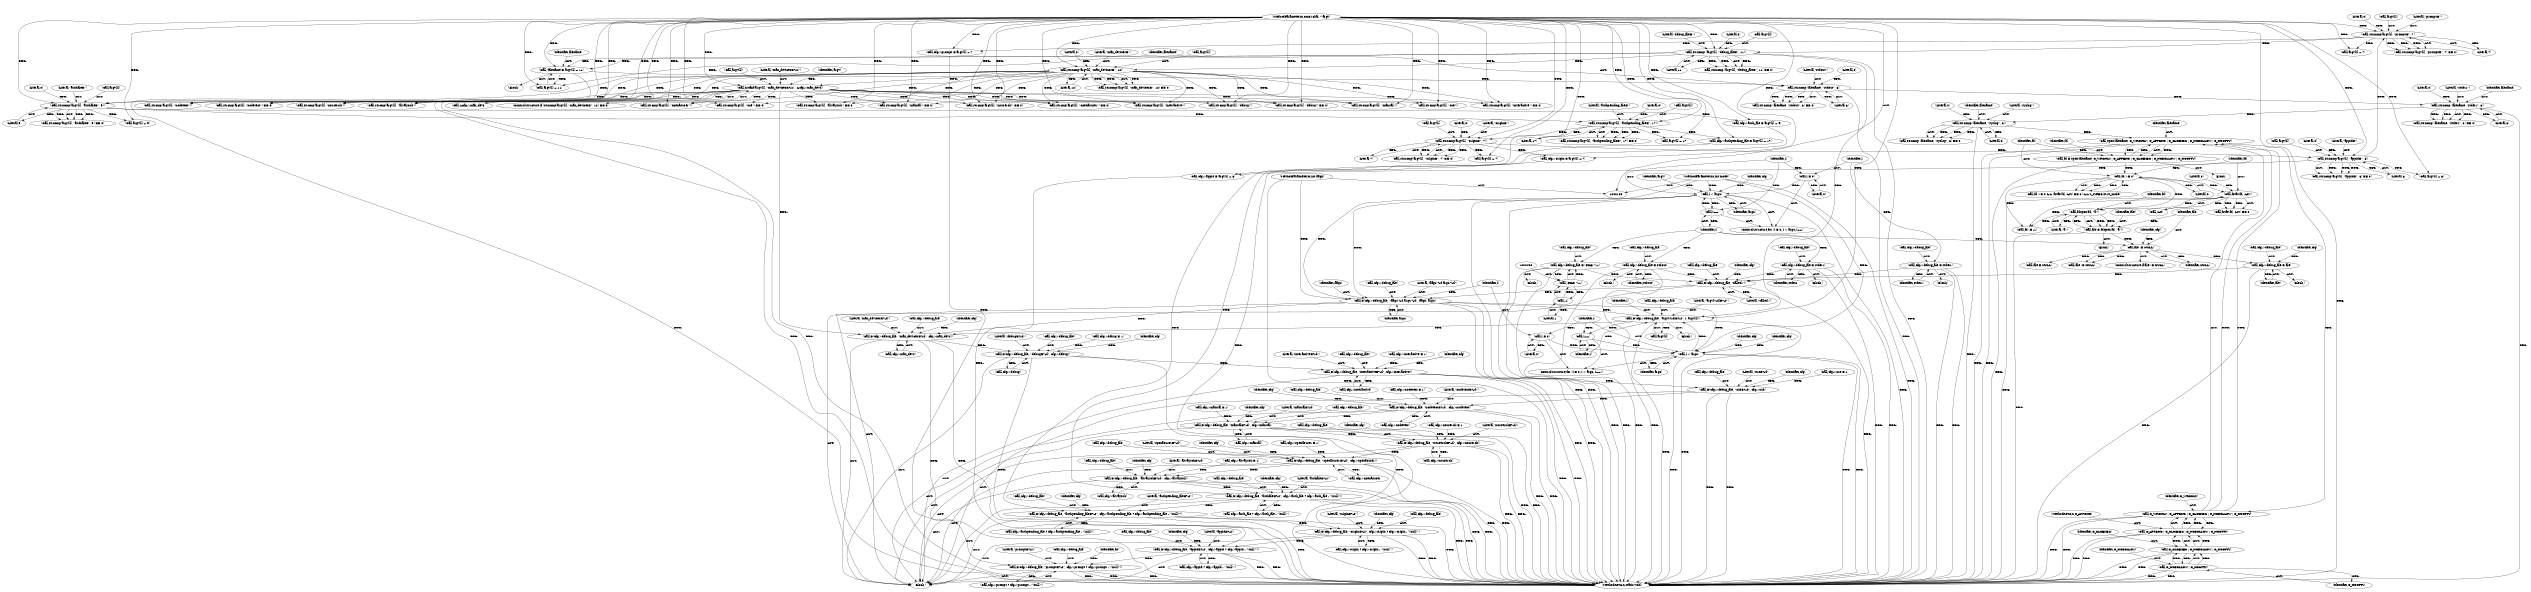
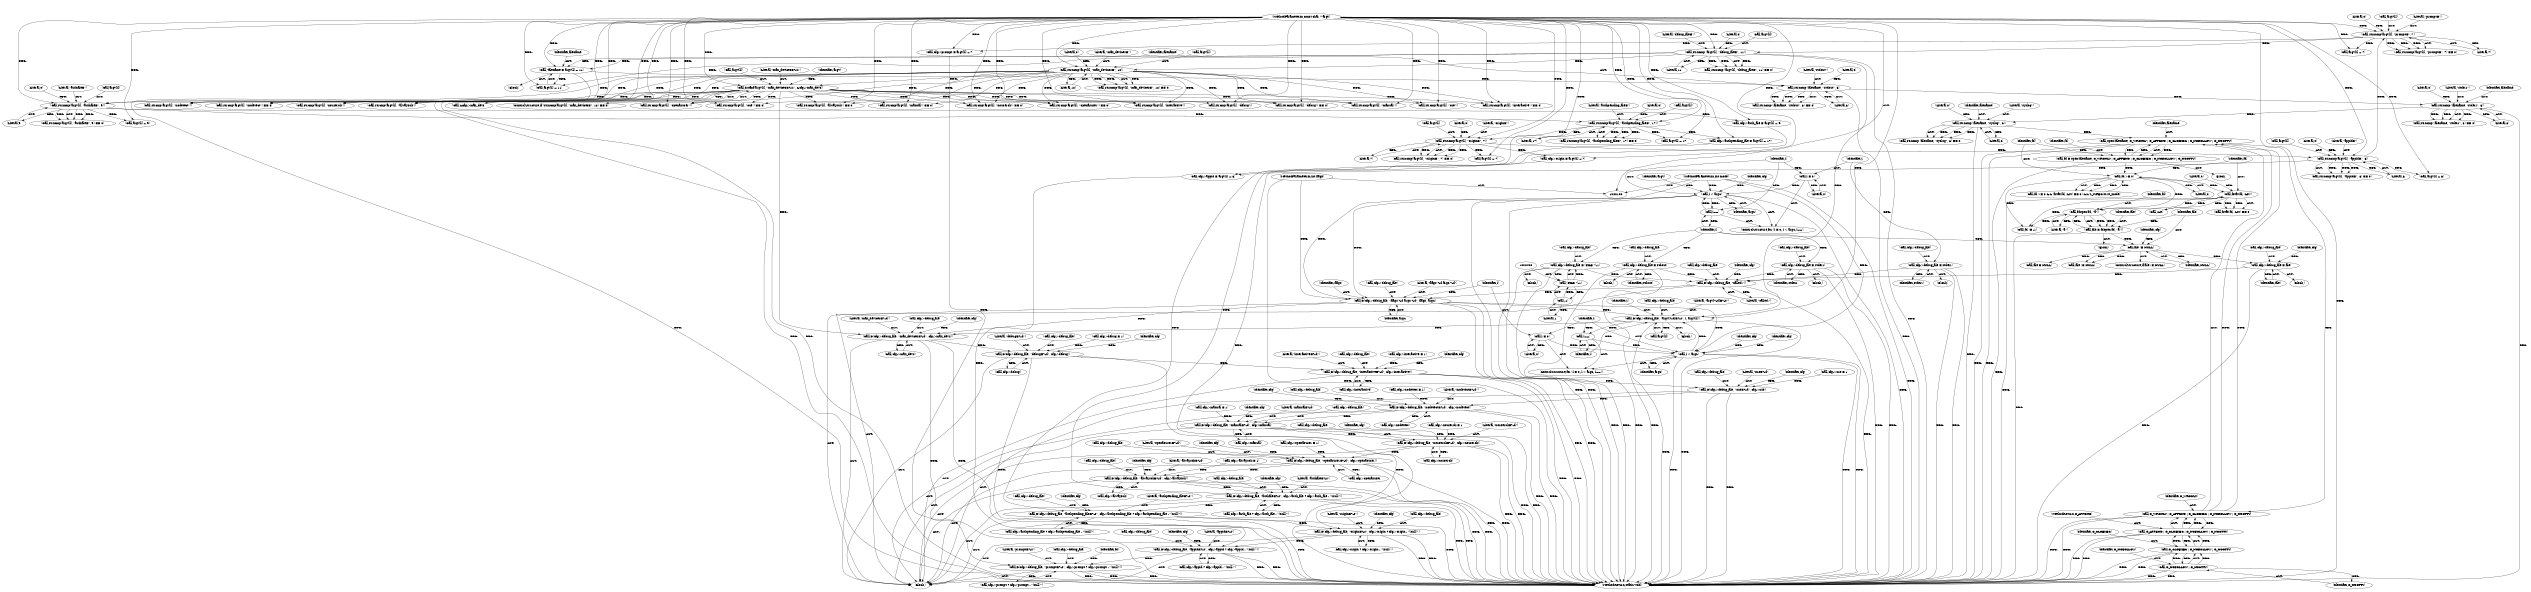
(2202, 203) -> (2202, 203)
(2188, 541) -> (2188, 541)
